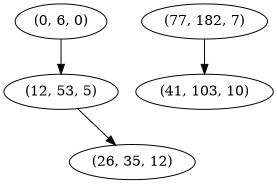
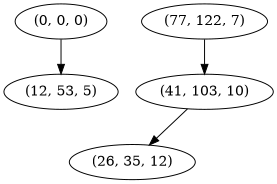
(61, 21) -> (61, 21)
(205, 21) -> (205, 21)
(93, 123) -> (172, 124)
